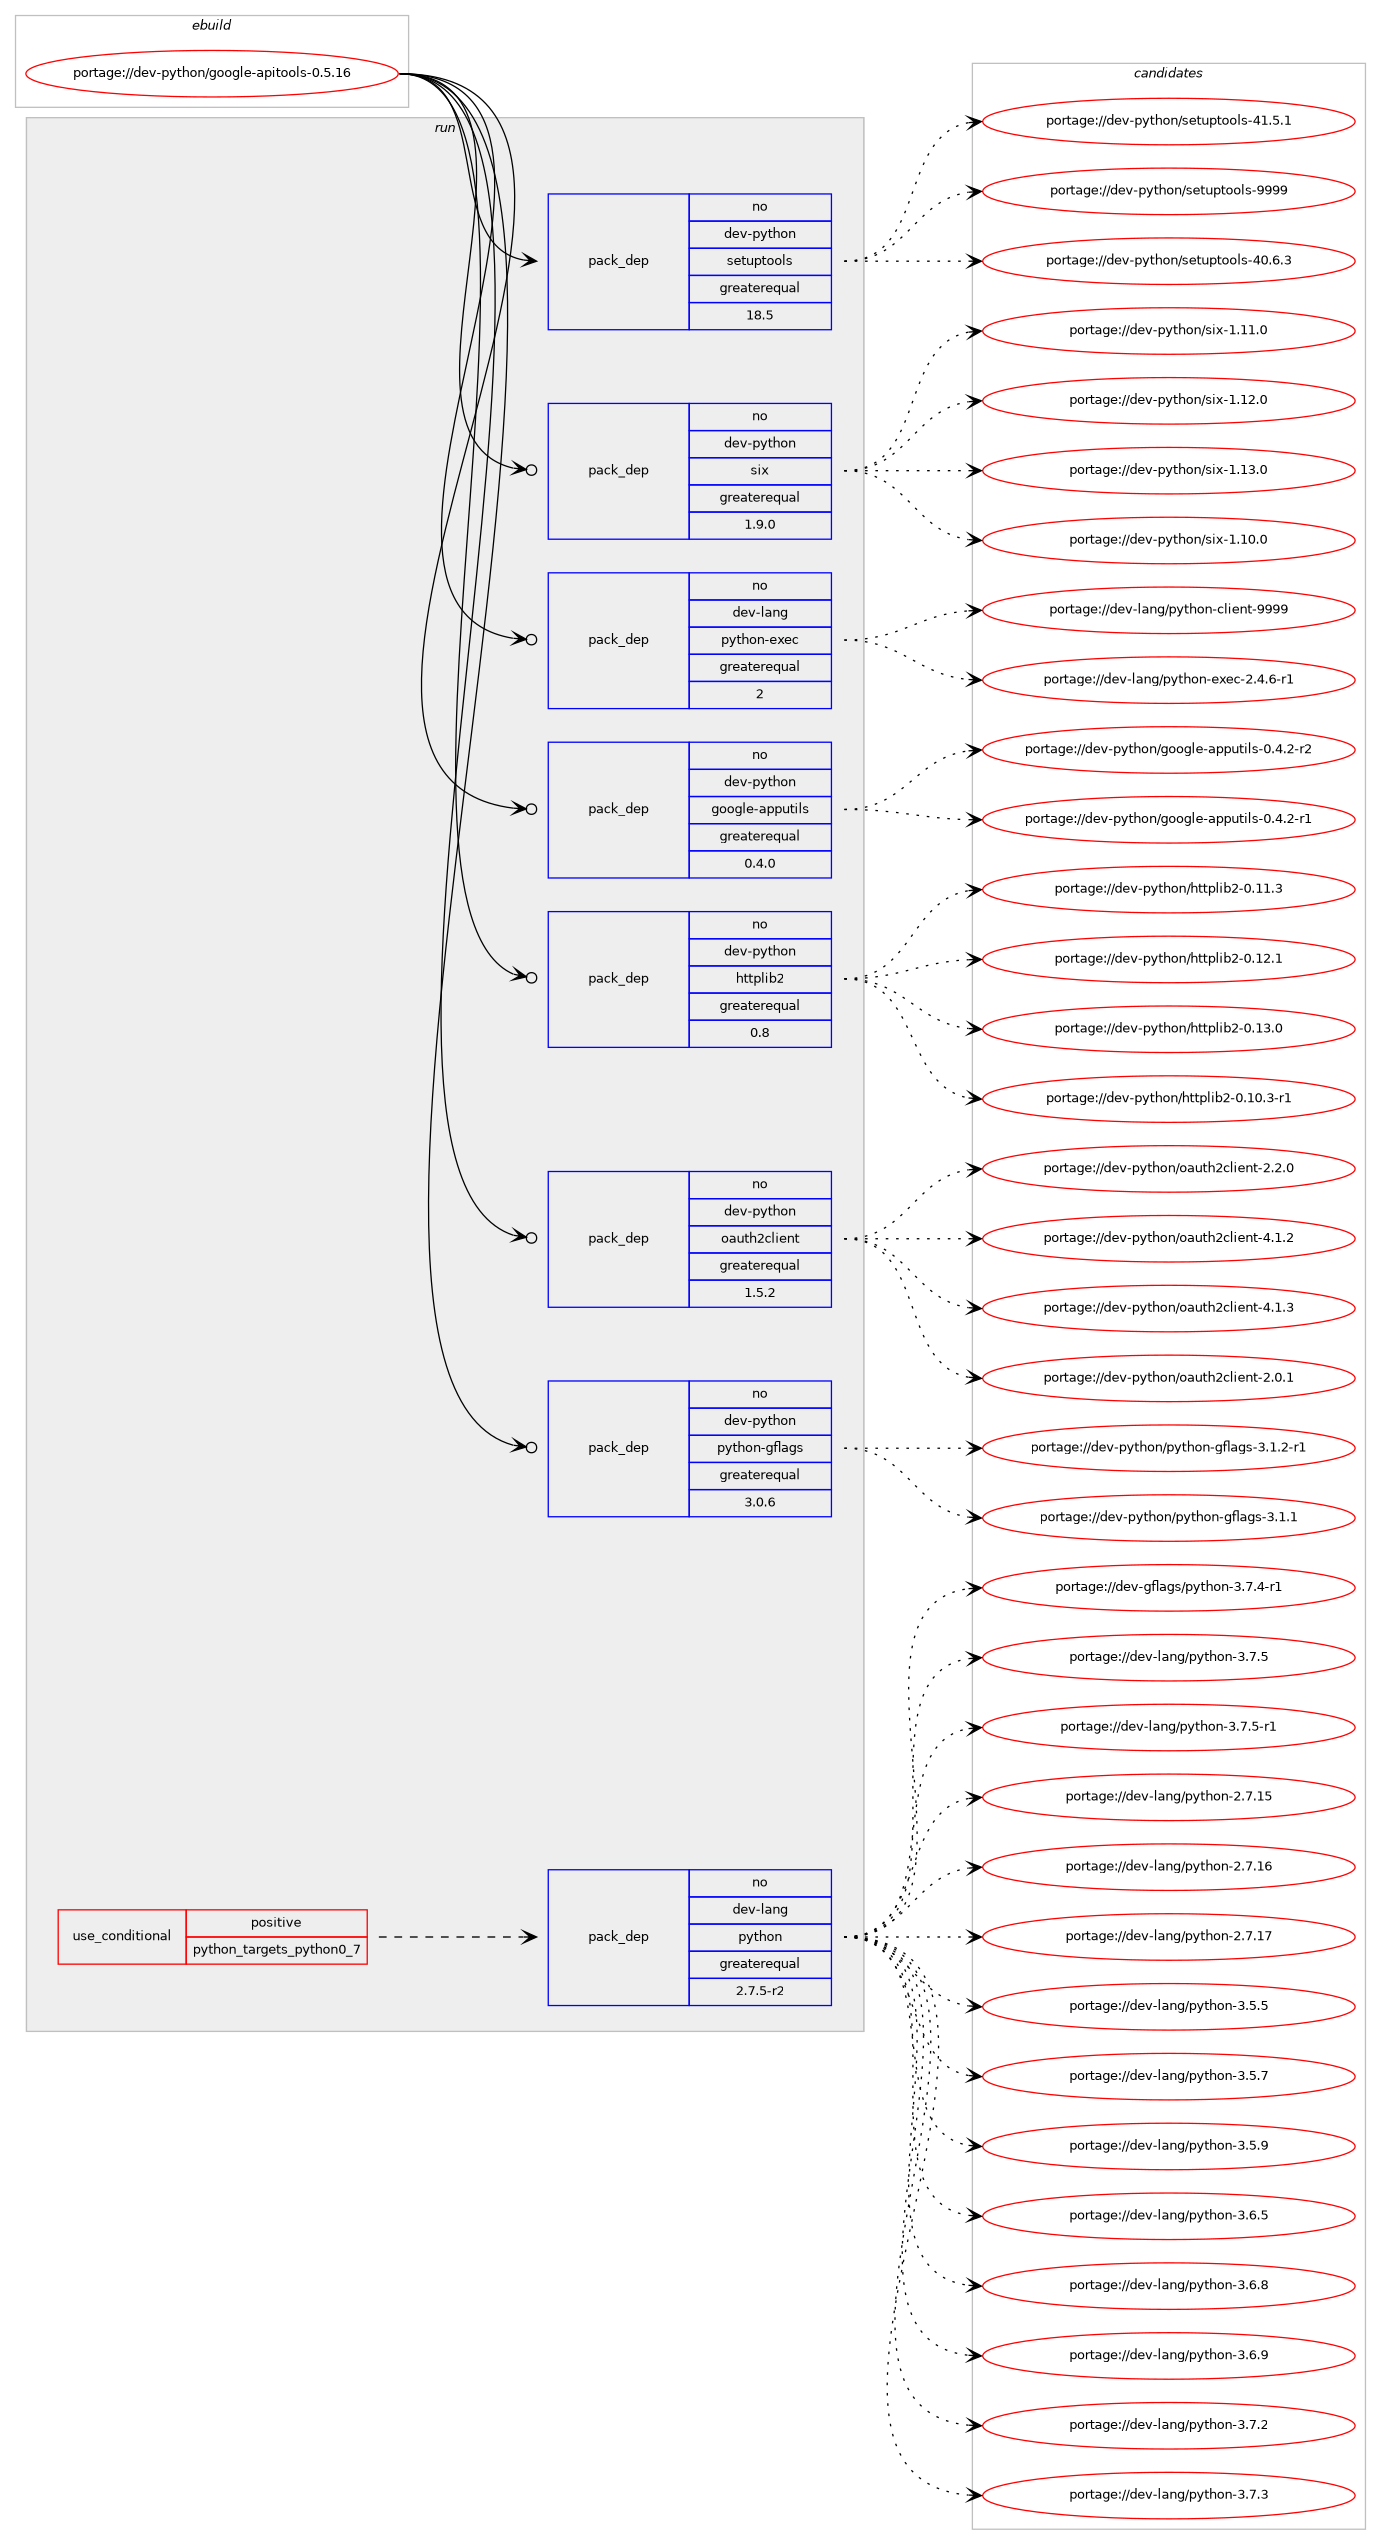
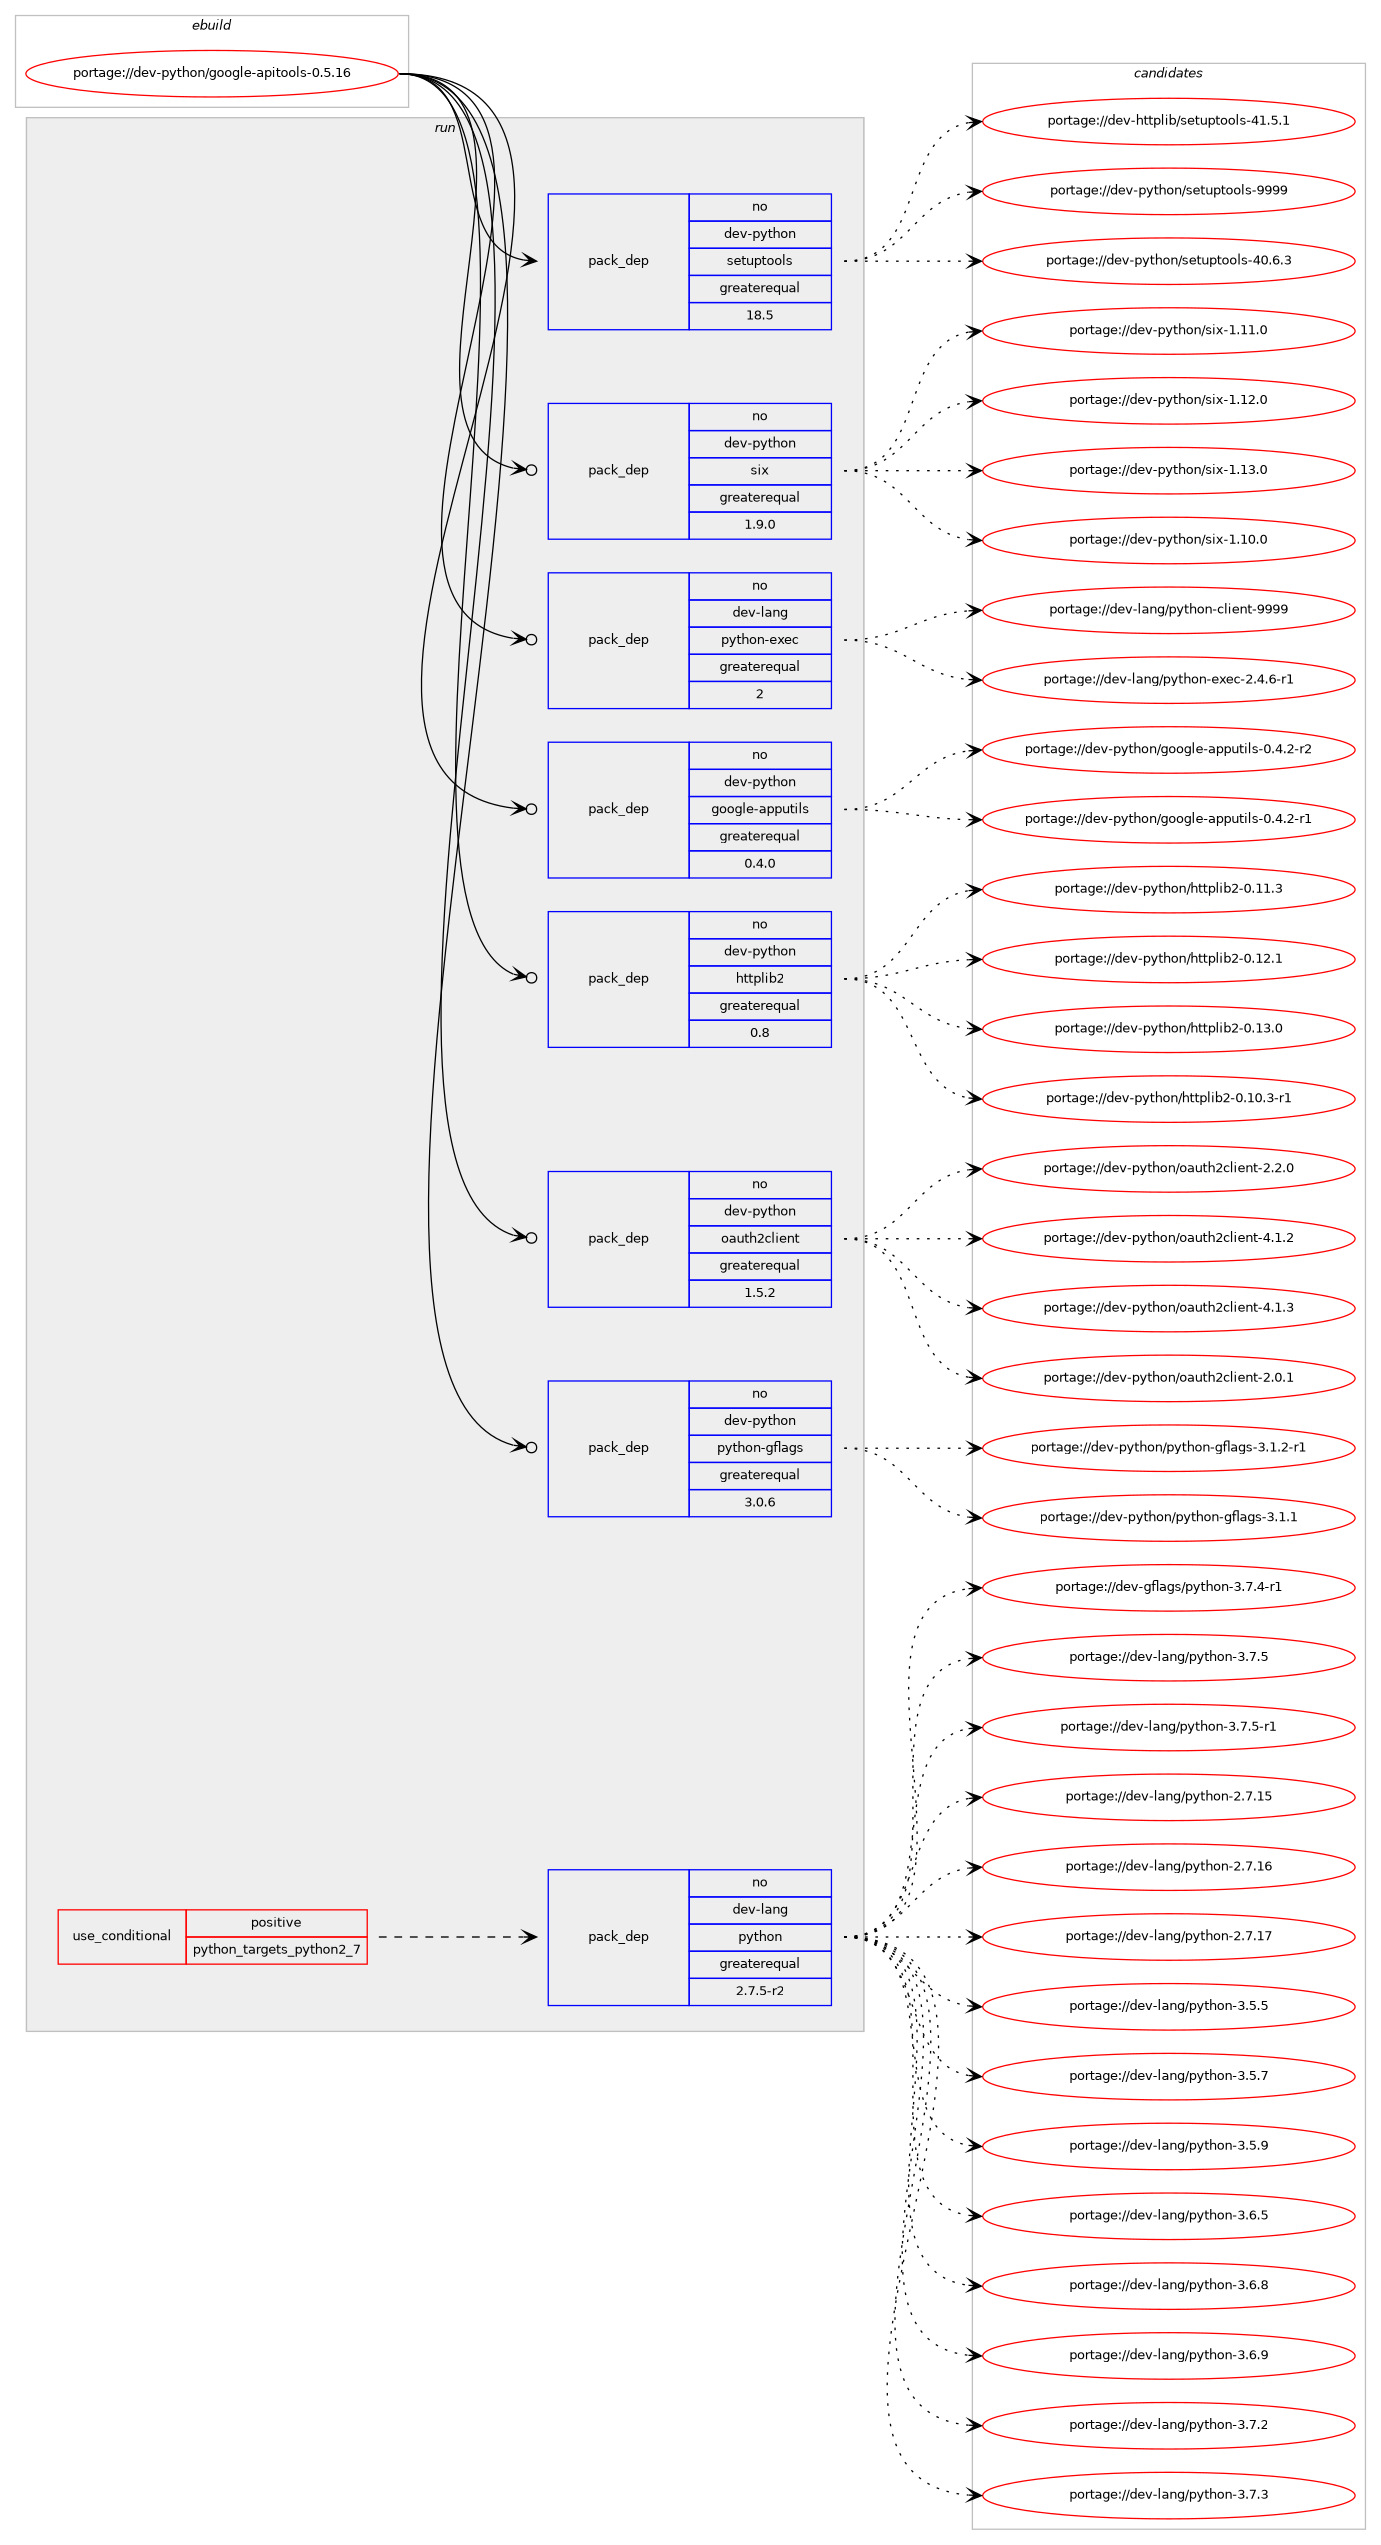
(1169, 122) -> (1169, 122)
(277, 1950) -> (277, 1950)
